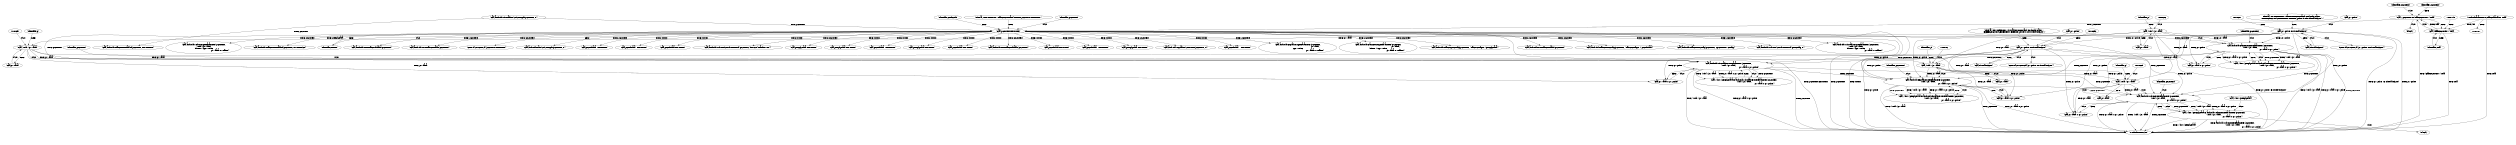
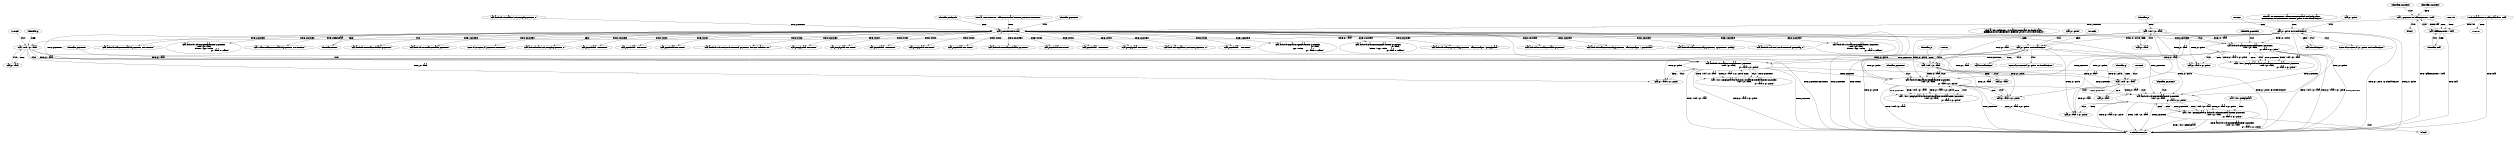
(2162, 17) -> none
(311, 27) -> (565, 33)
(280, 48) -> (280, 48)
